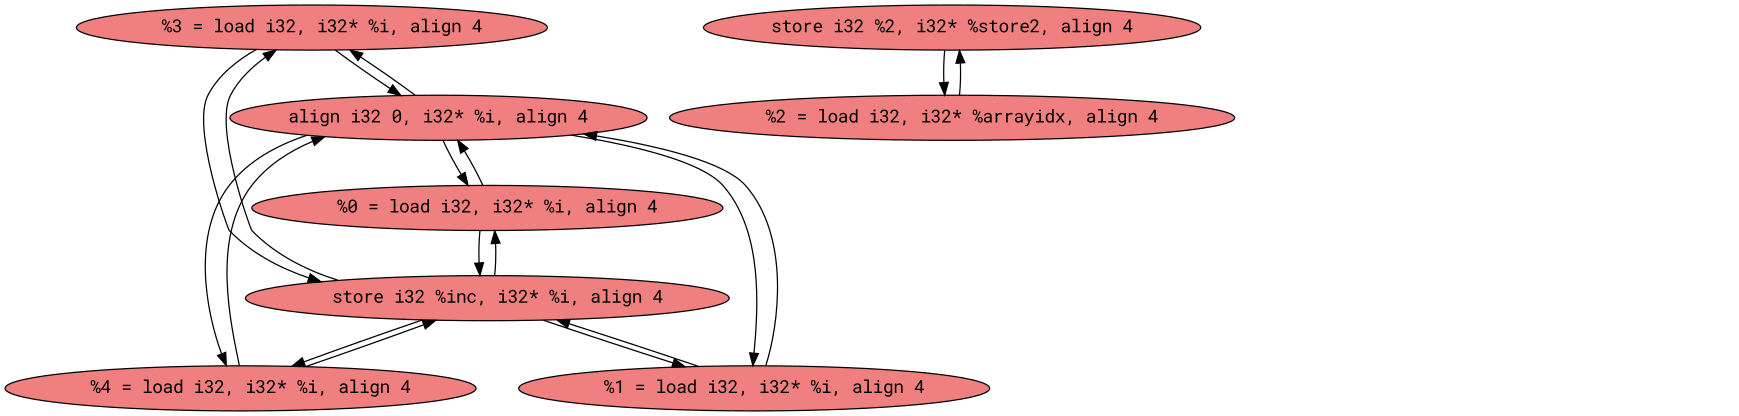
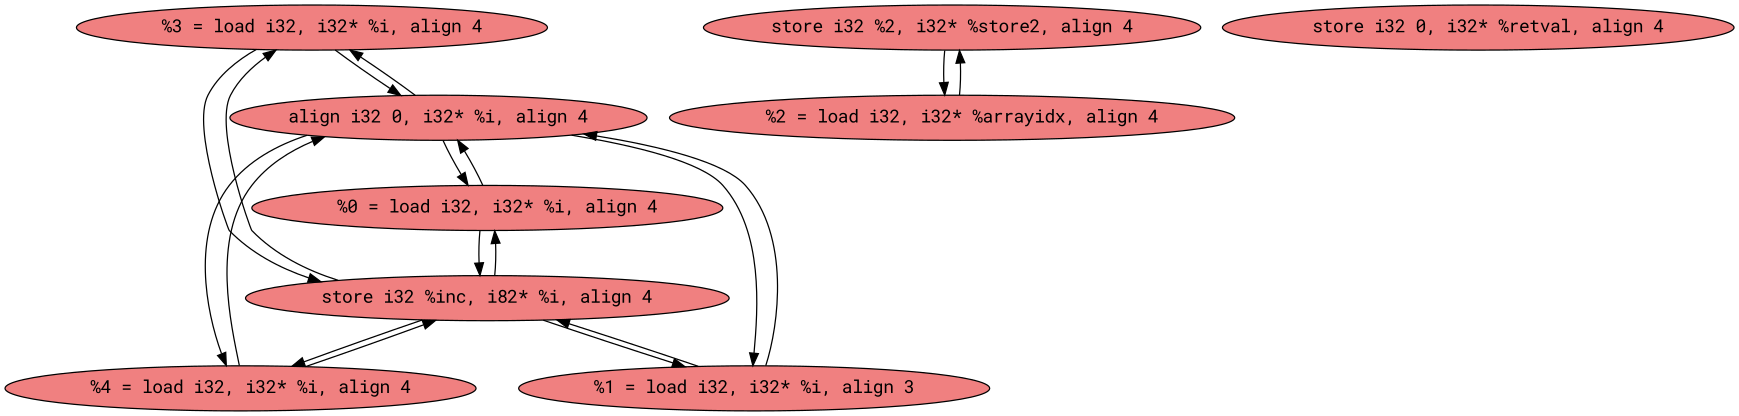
none -> (1478, 28)
(487, 298) -> (487, 298)
(754, 388) -> (754, 388)
